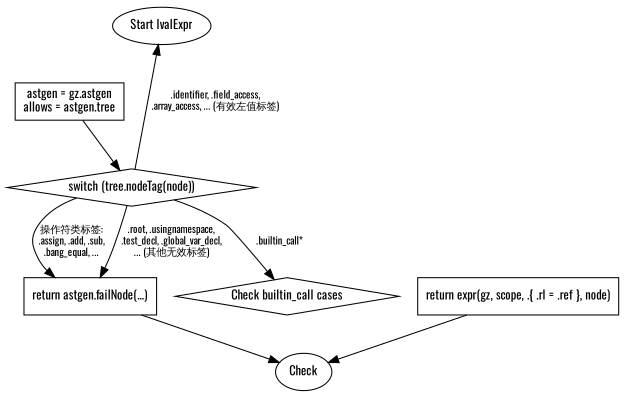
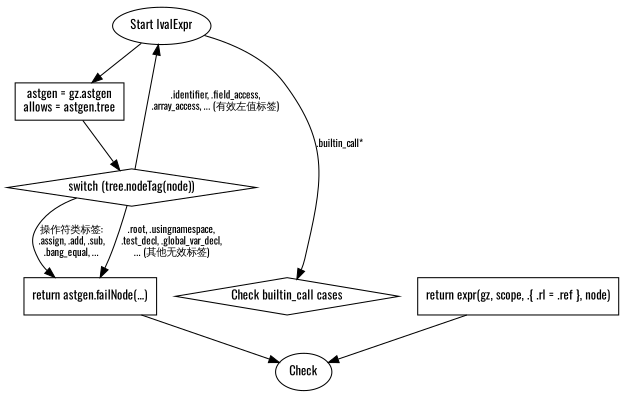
none -> (121, 60)
(228, 226) -> (310, 127)
